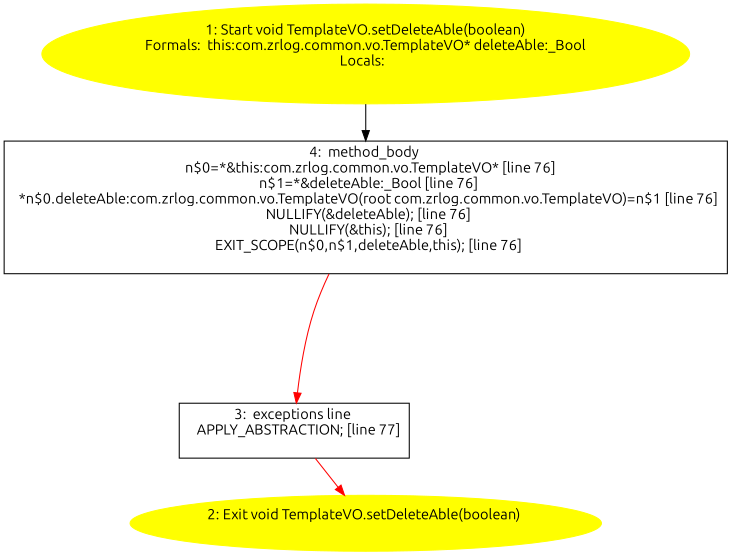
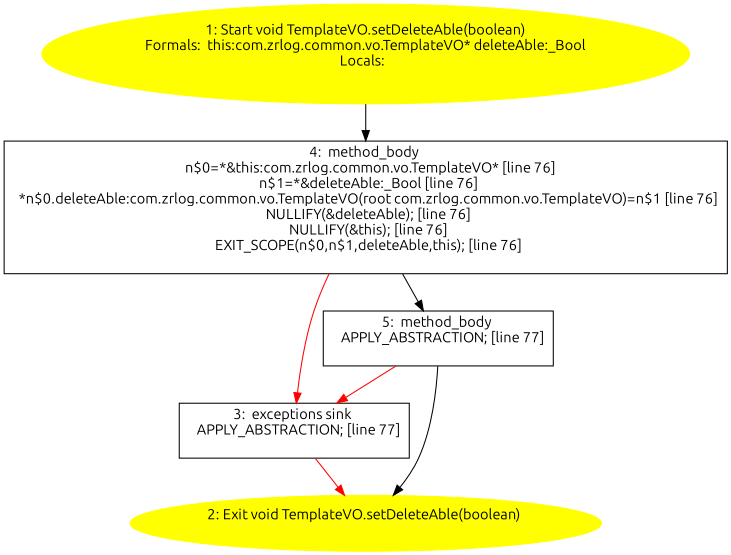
none -> (438, 338)
(294, 431) -> (294, 431)
